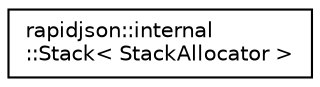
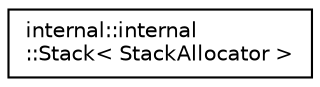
(160, 44) -> (160, 44)
